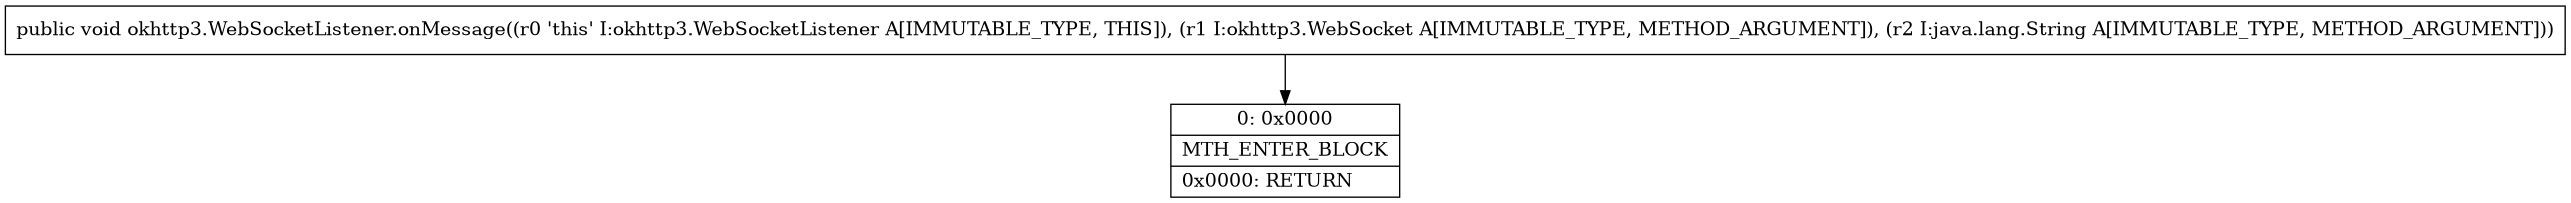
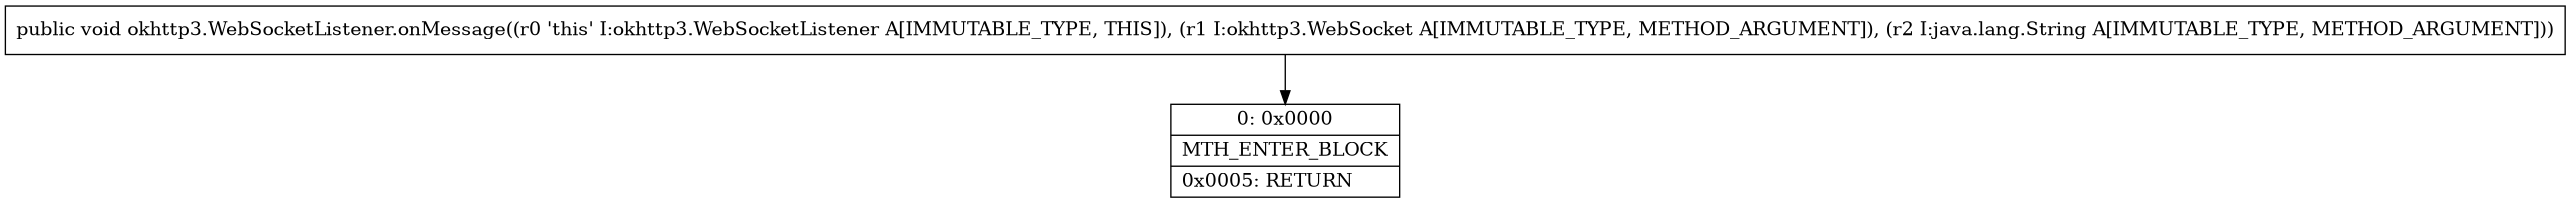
(1277, 181) -> (1277, 181)
